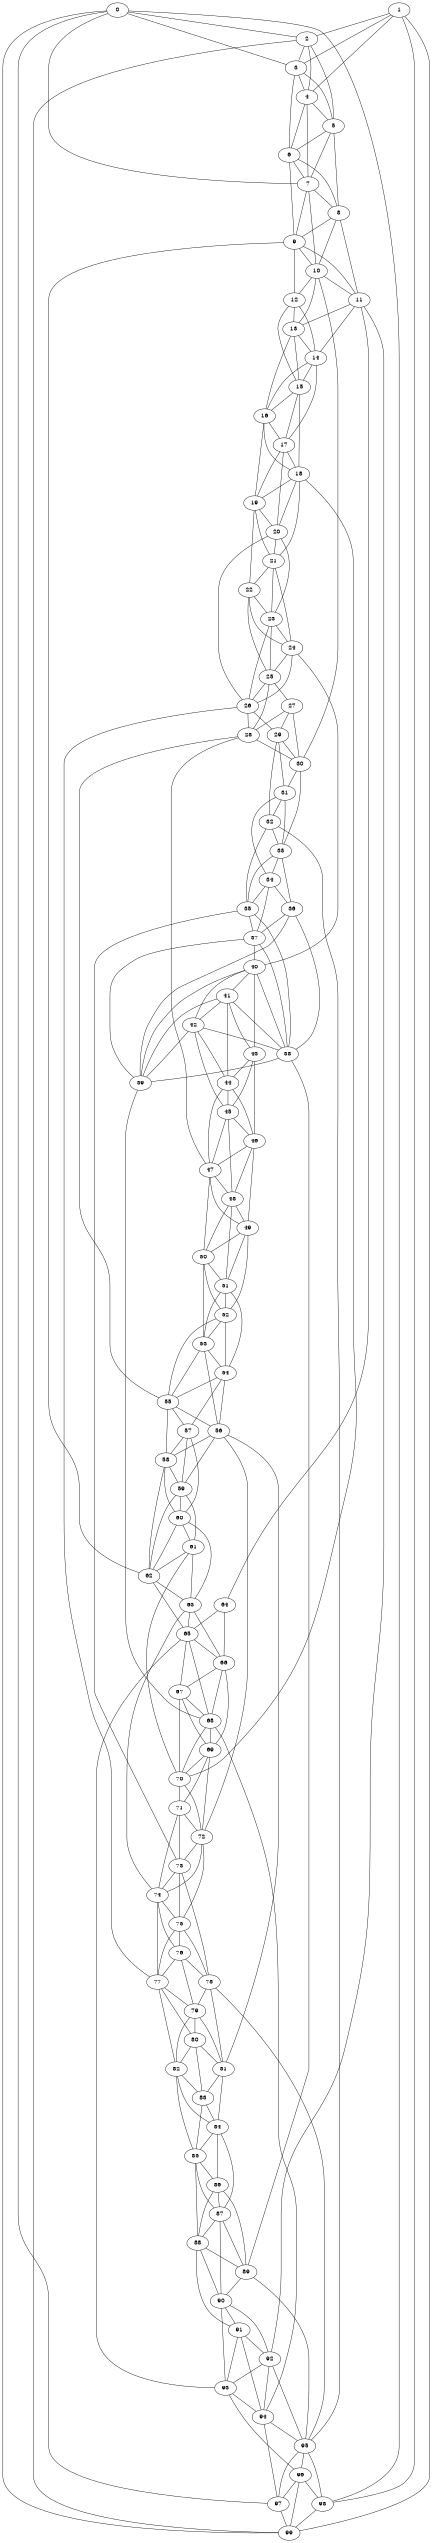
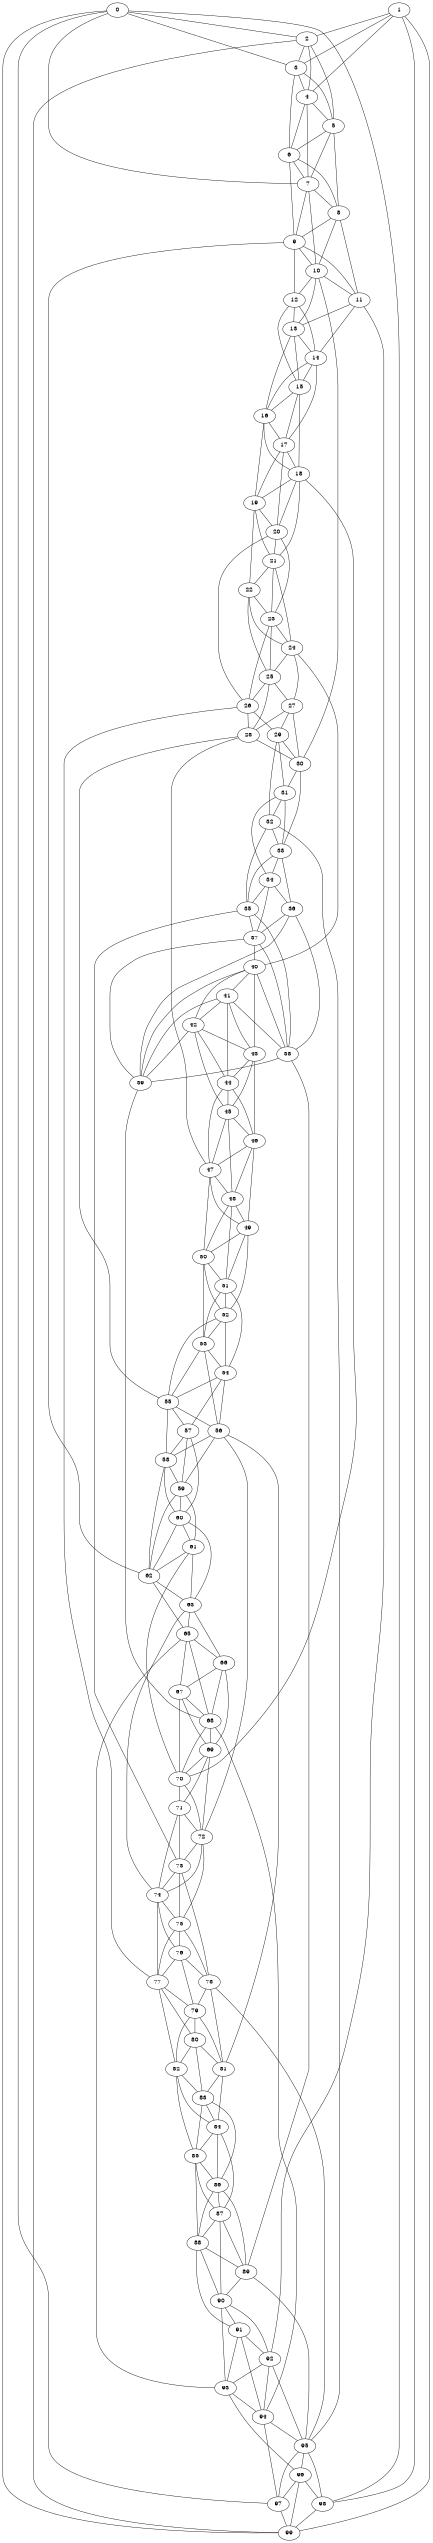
(284, 685) -> (298, 677)
(239, 1038) -> (224, 1040)
(225, 1605) -> none
none -> (236, 2137)
